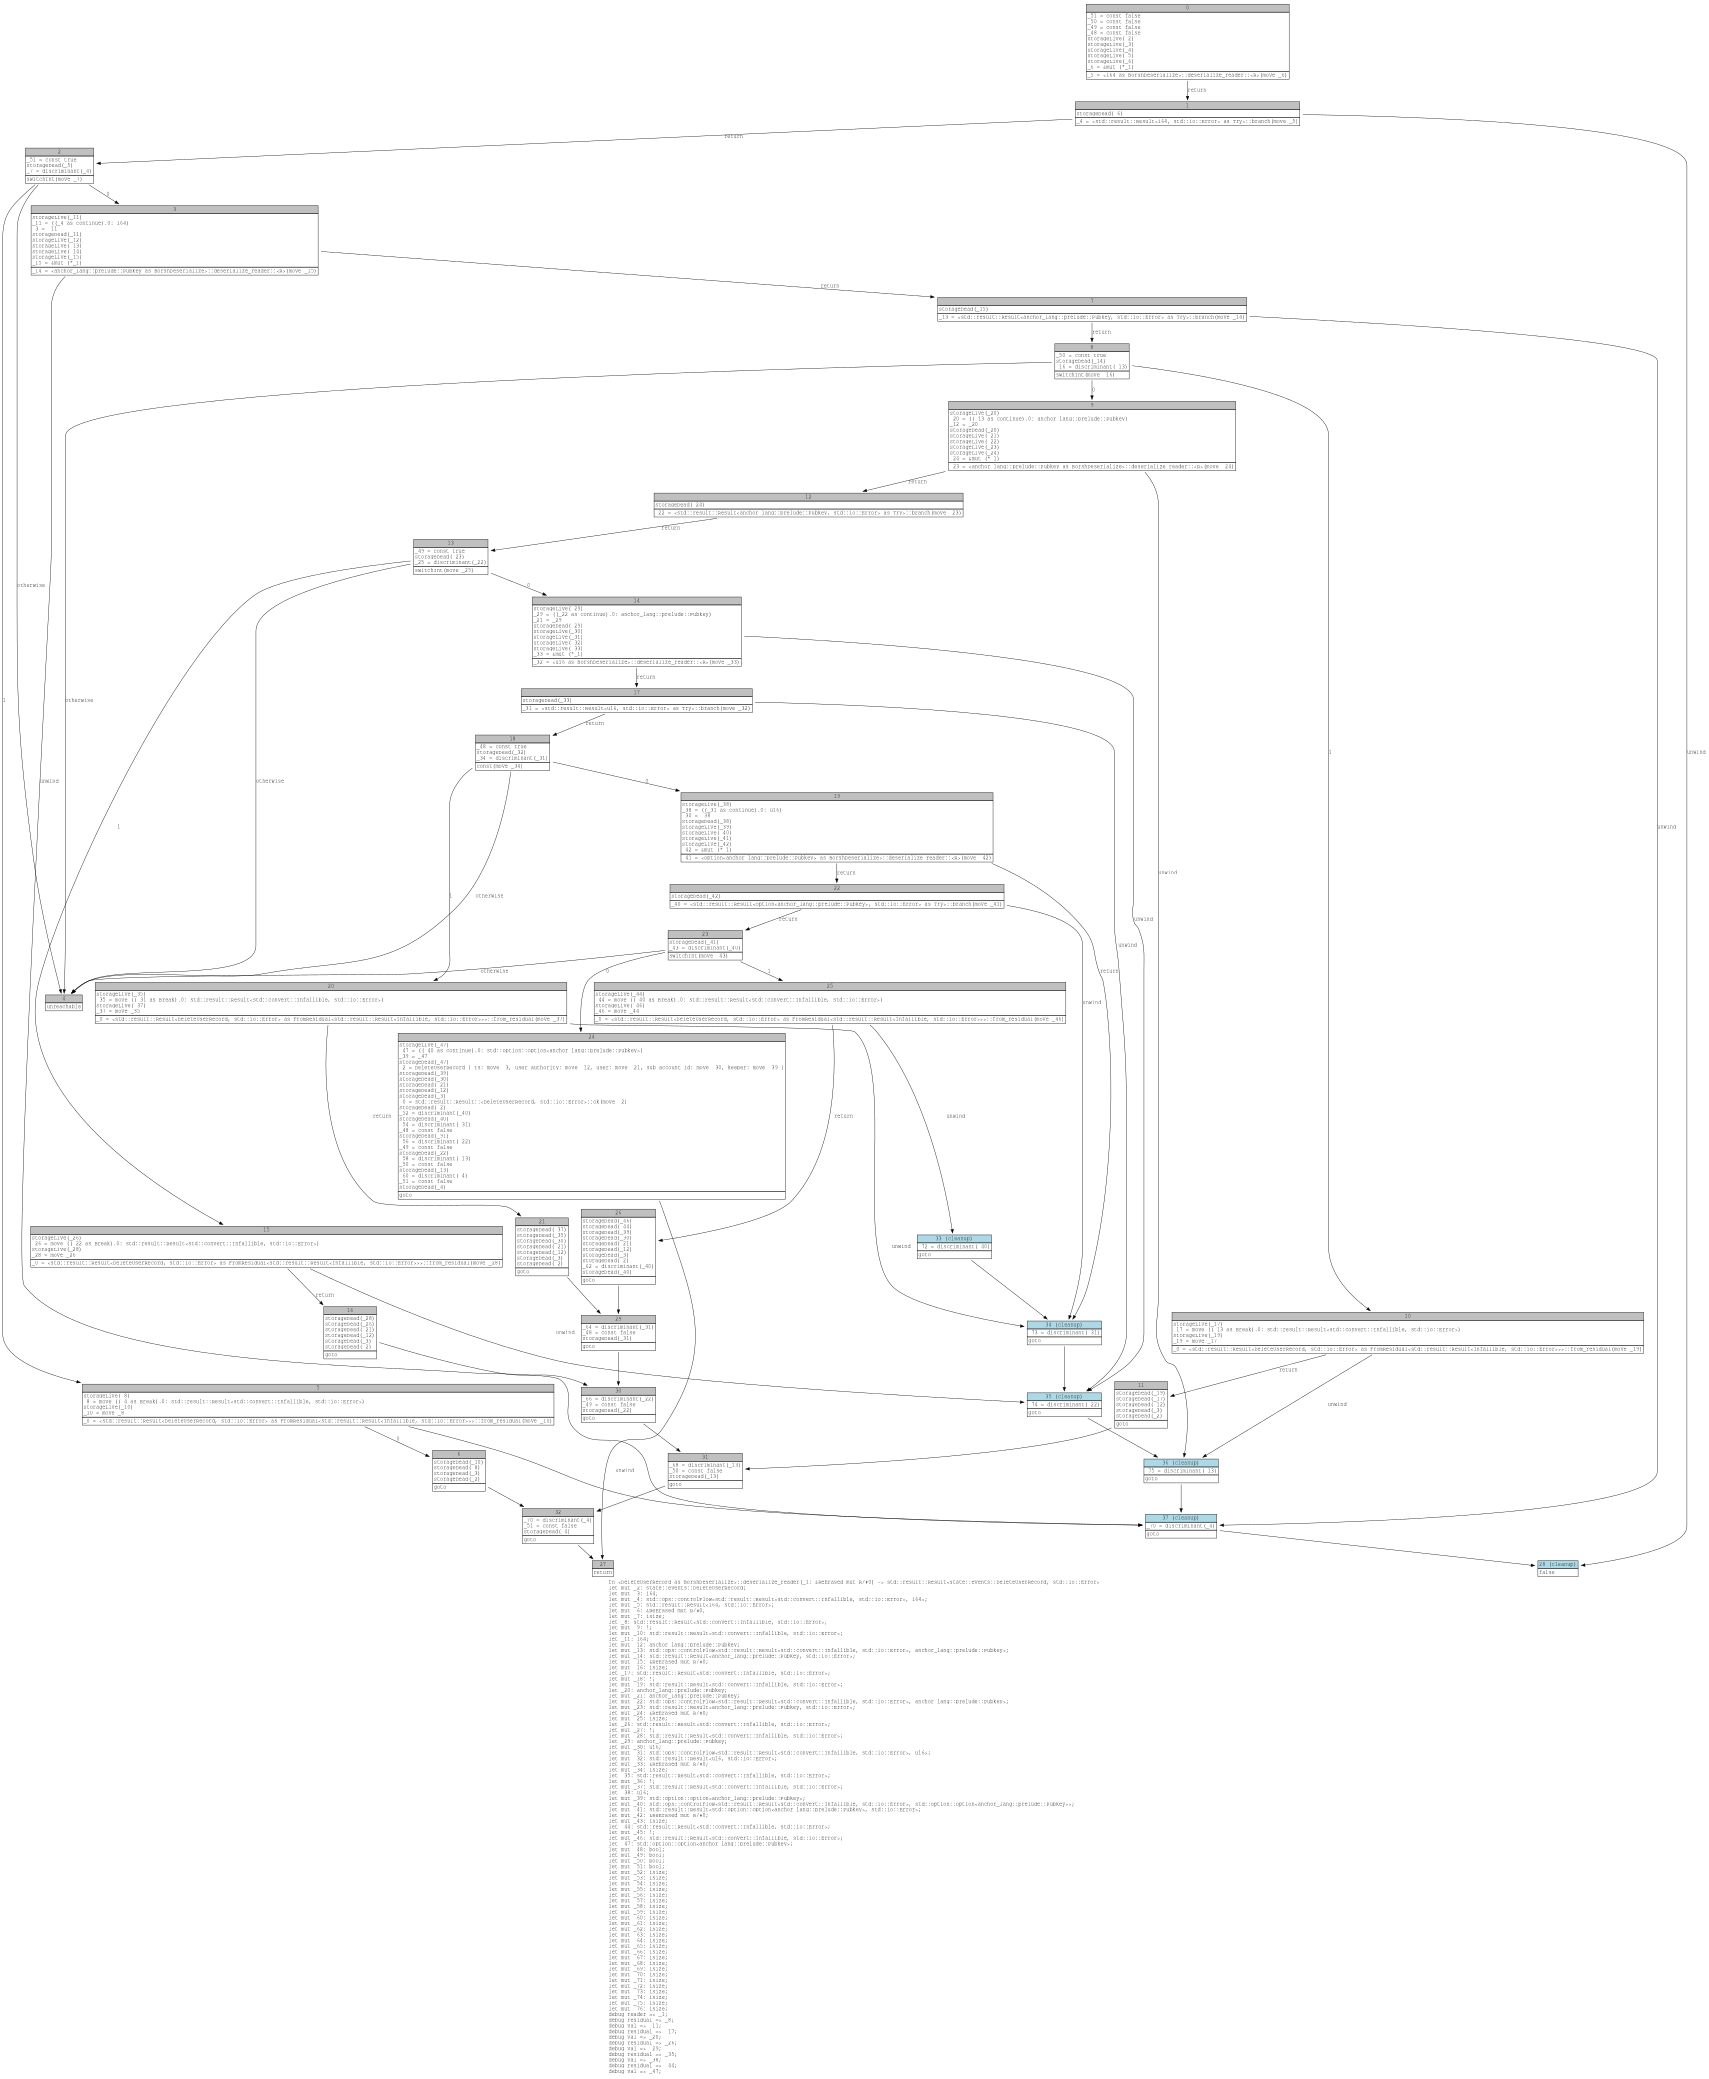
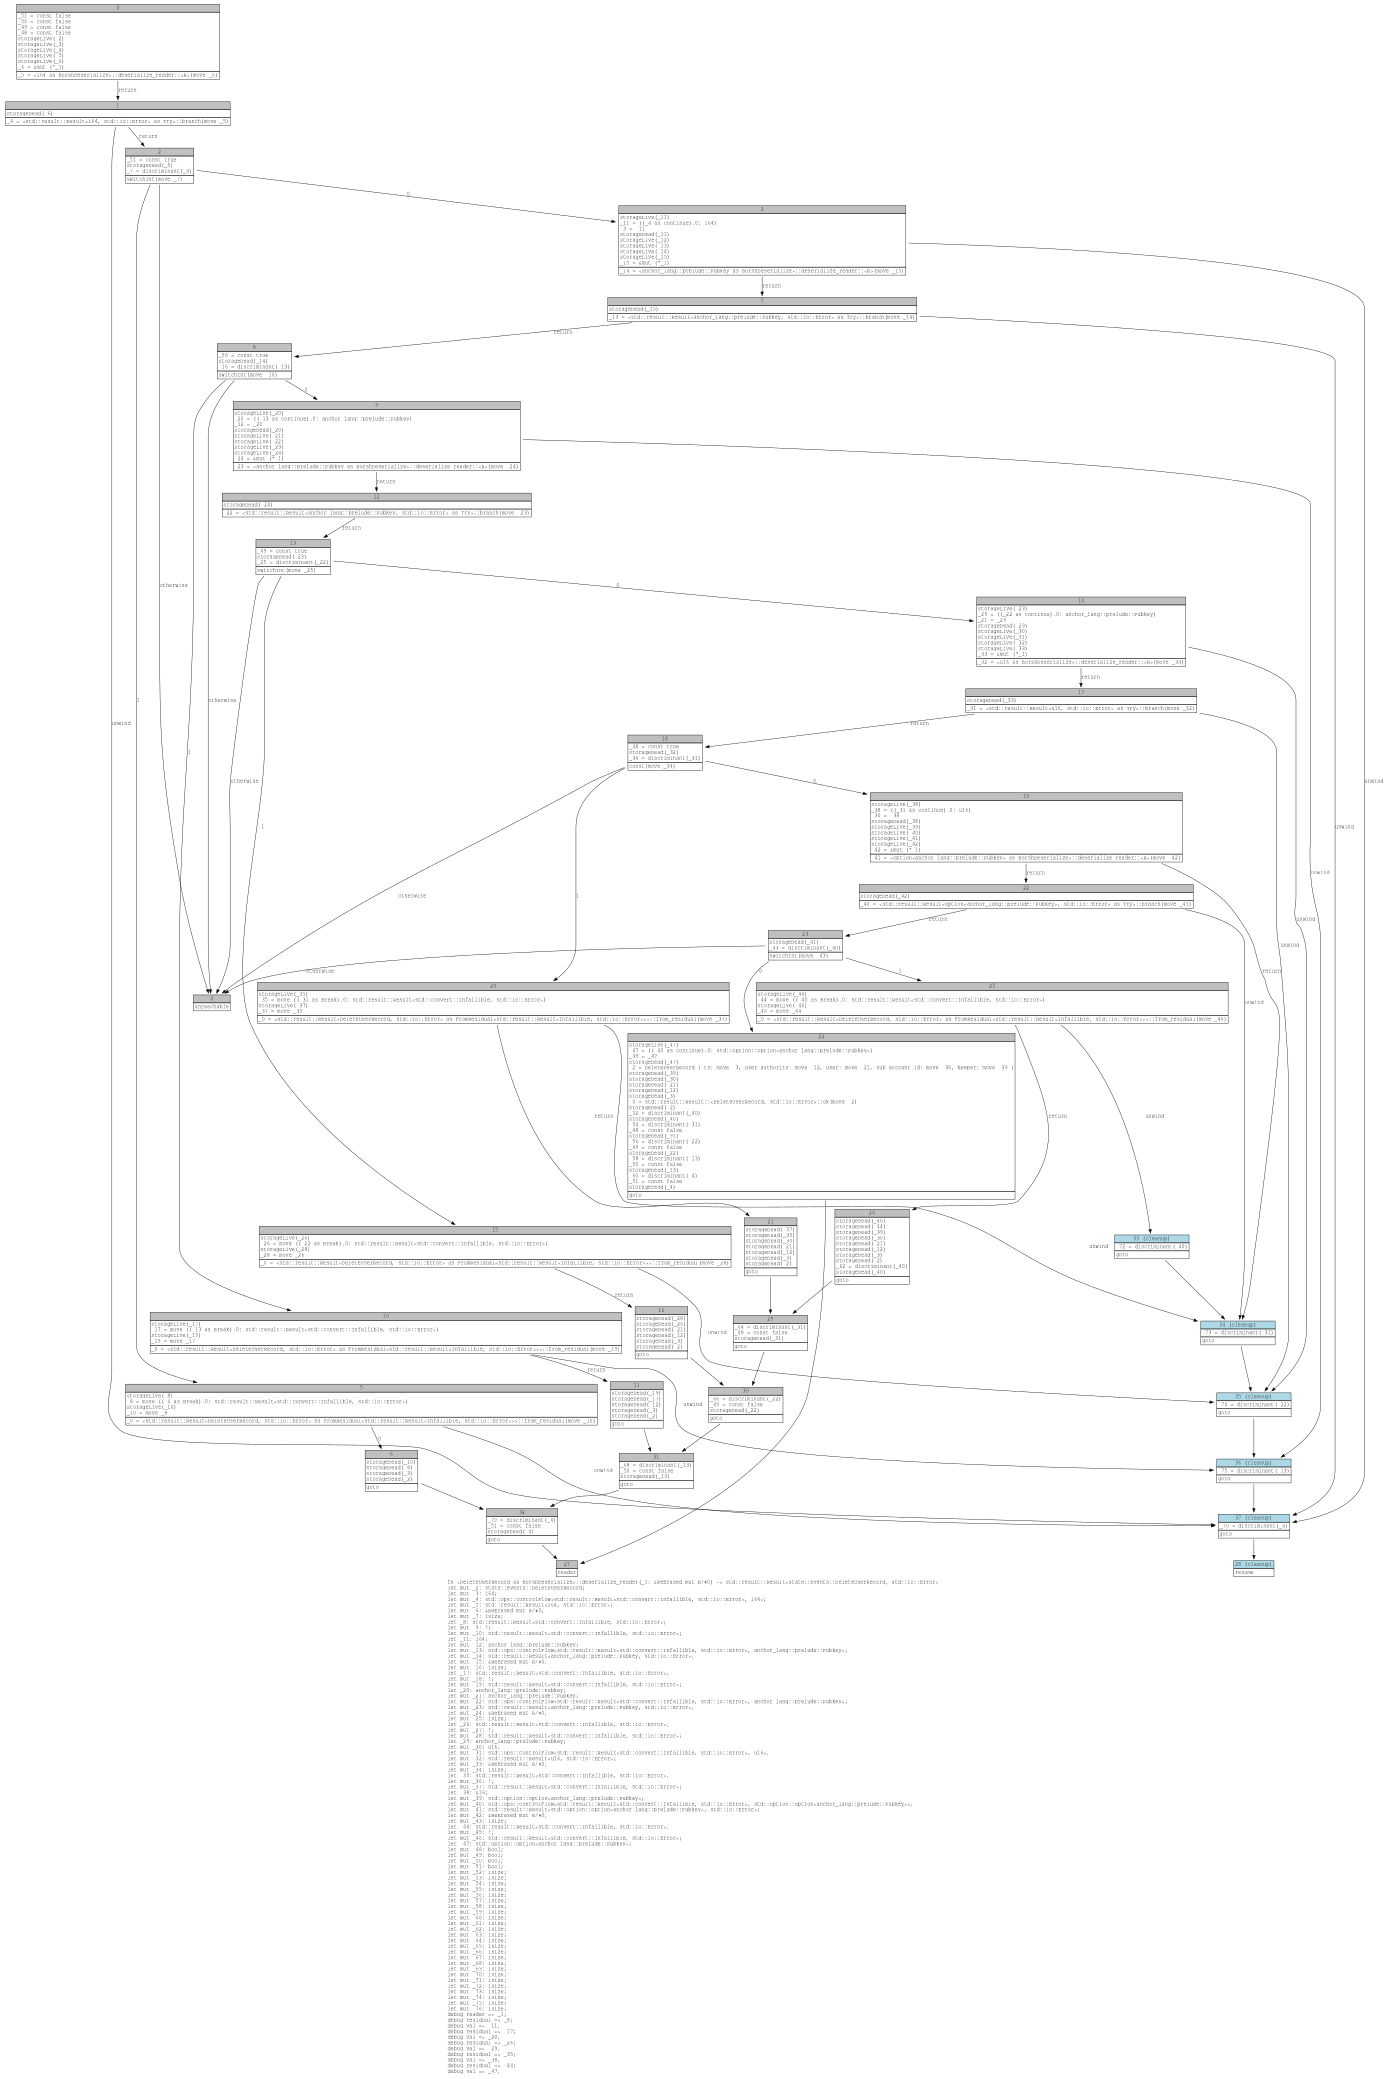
(1687, 706) -> (112, 1333)
(603, 1572) -> (567, 1572)
(1547, 1572) -> (1244, 1572)
